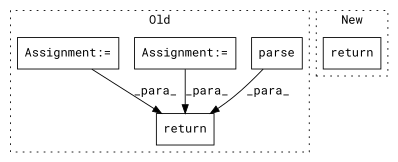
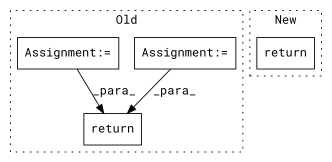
(277, 53) -> none
